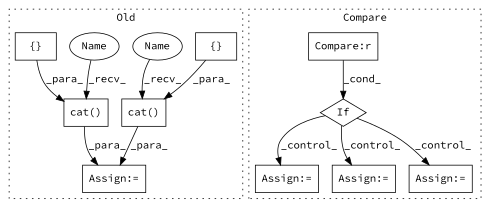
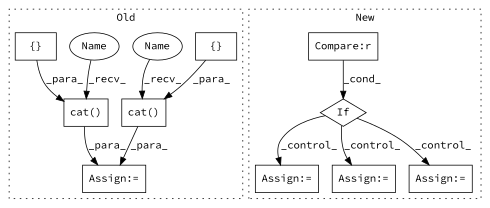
(365, 18) -> (365, 18)
